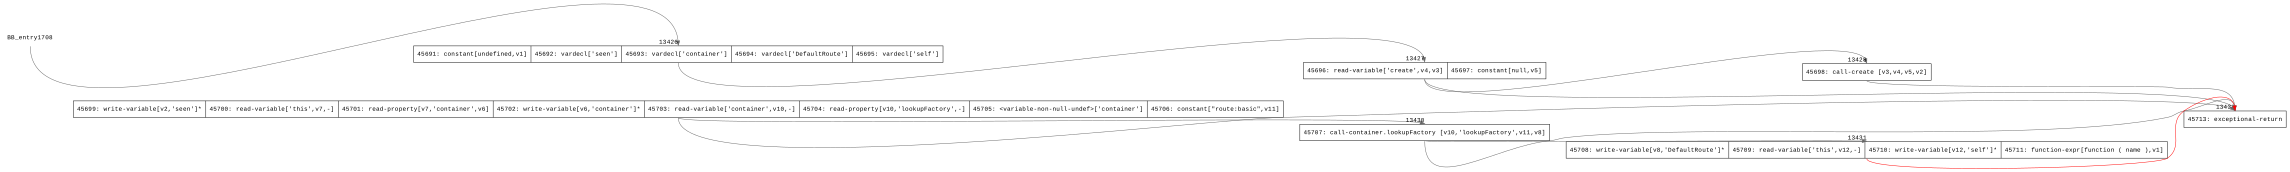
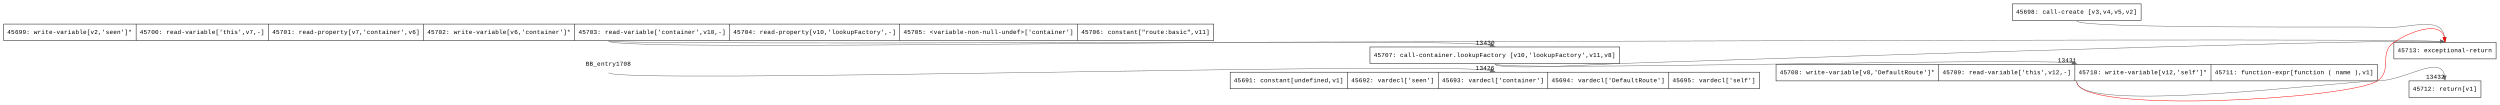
(1425, 71) -> none
none -> (2445, 89)
